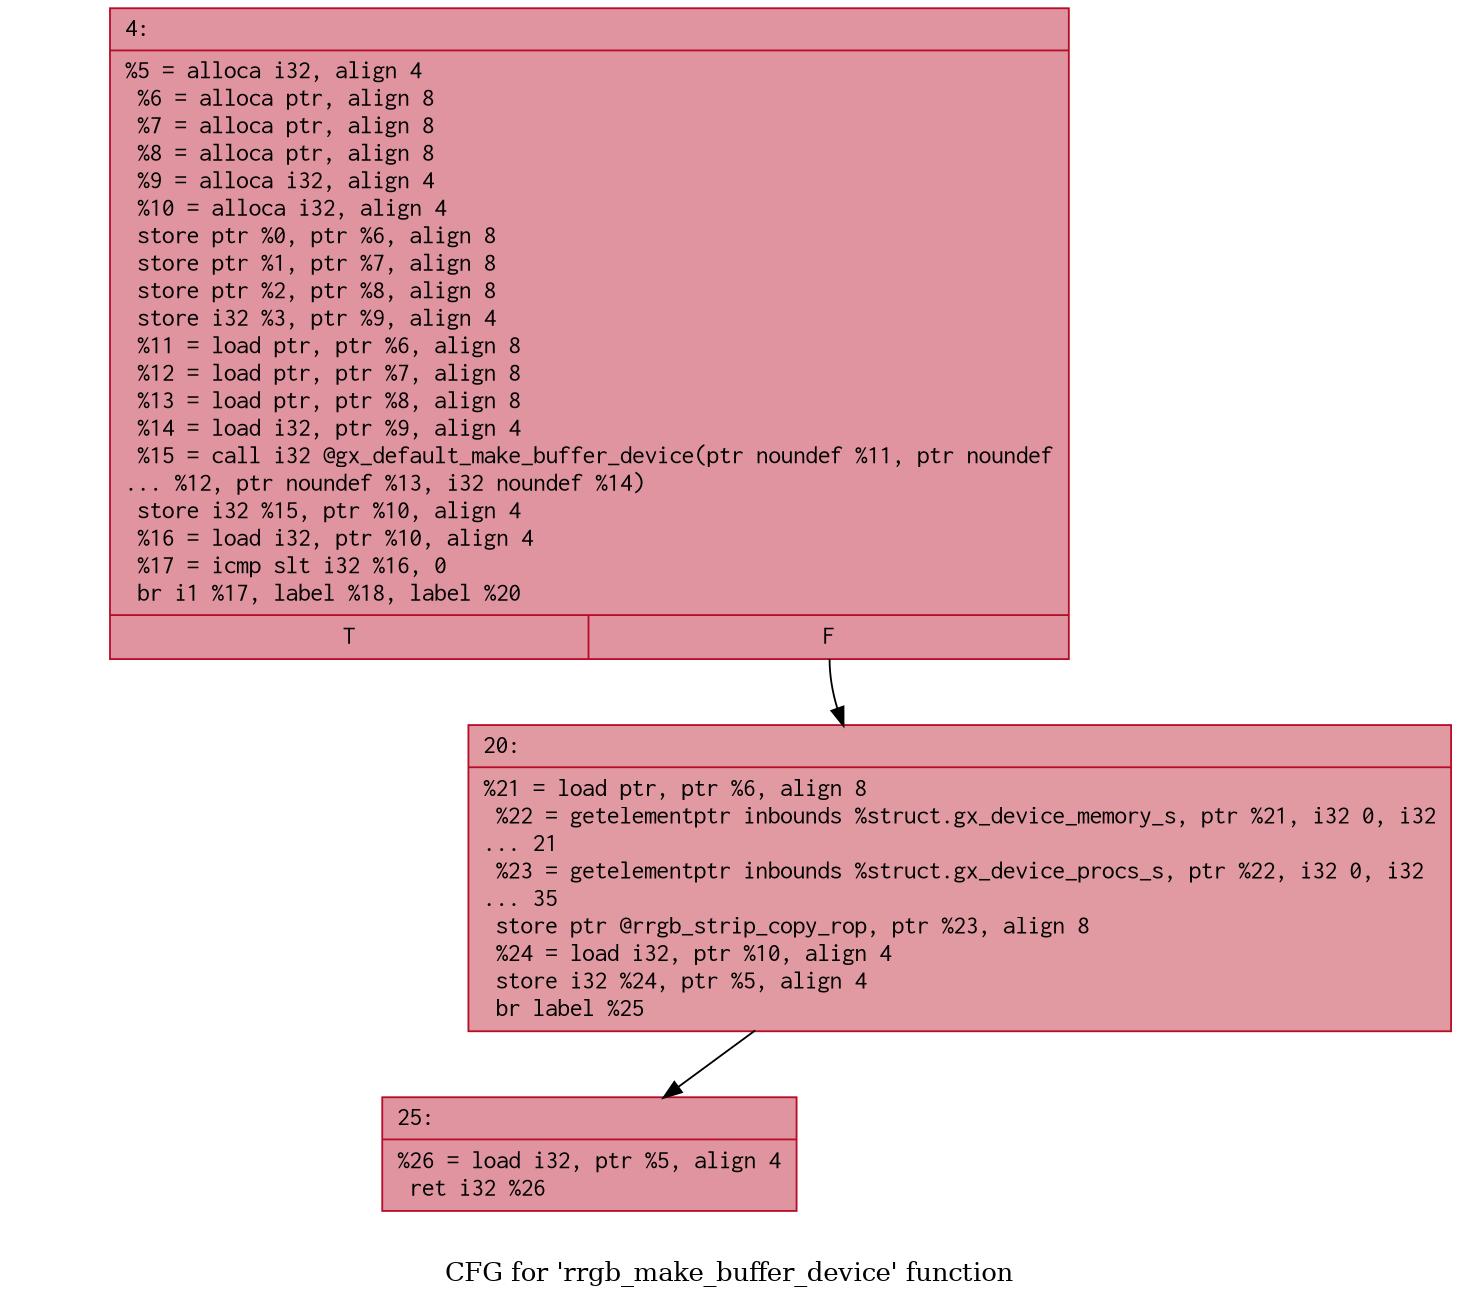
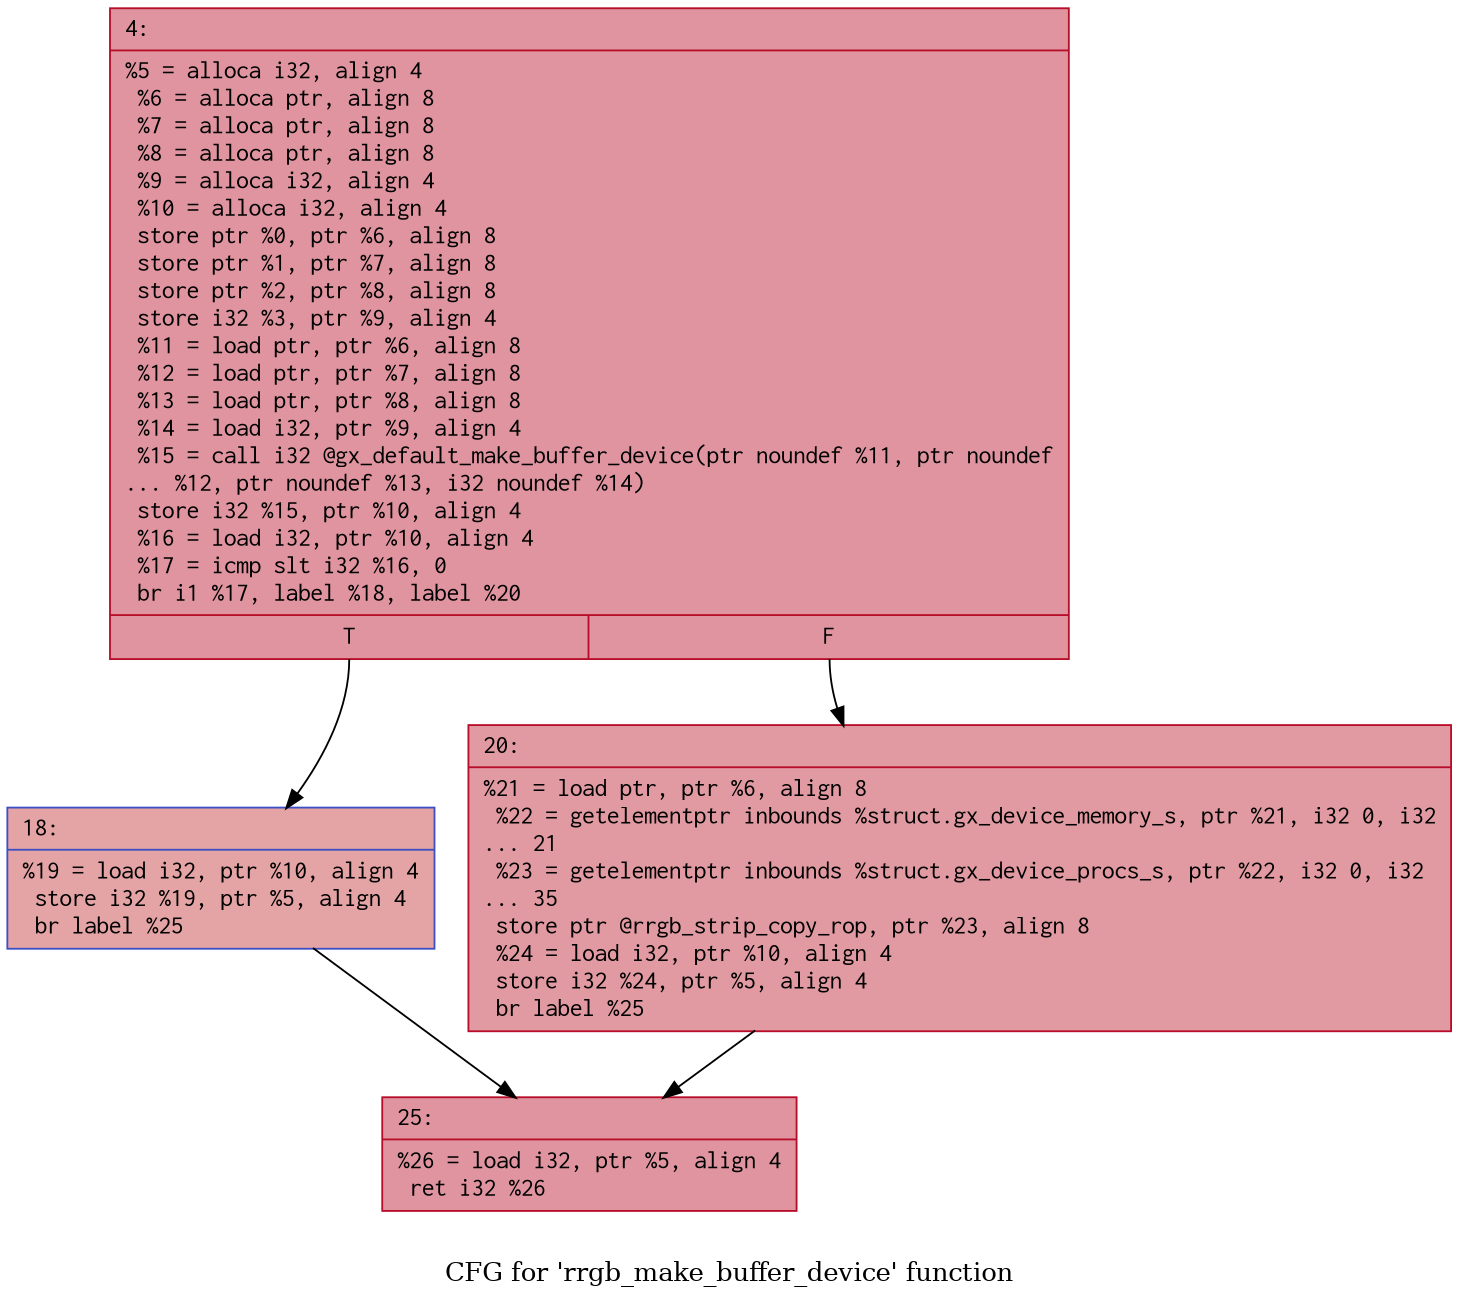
none -> (221, 878)
